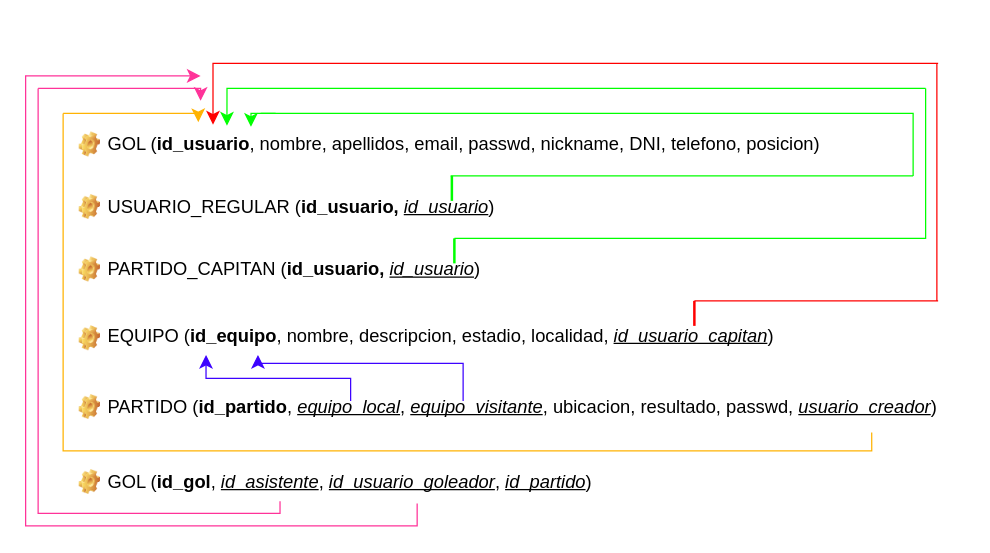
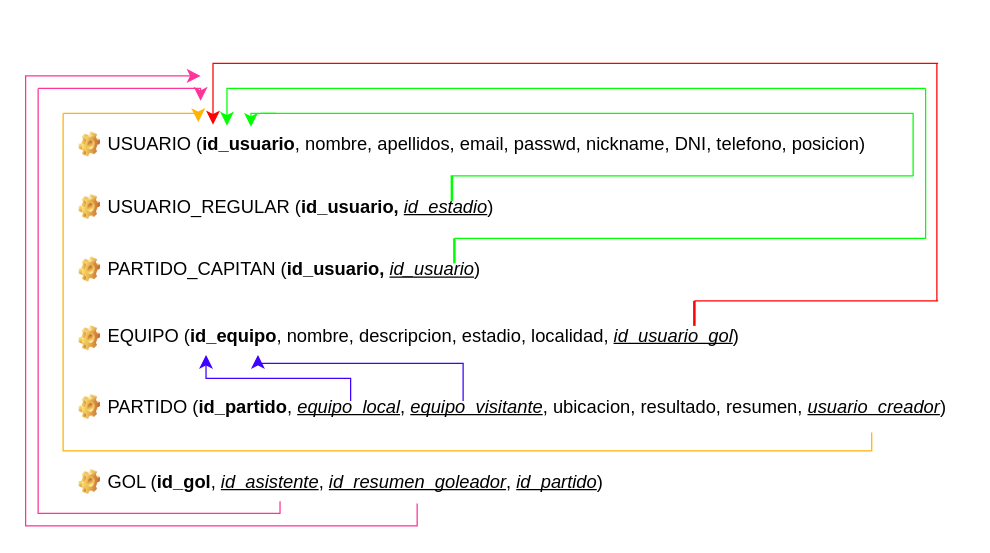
(411, 144) -> (427, 144)
(262, 207) -> (262, 207)
(397, 338) -> (380, 338)
(475, 407) -> (479, 407)
(325, 482) -> (327, 482)
